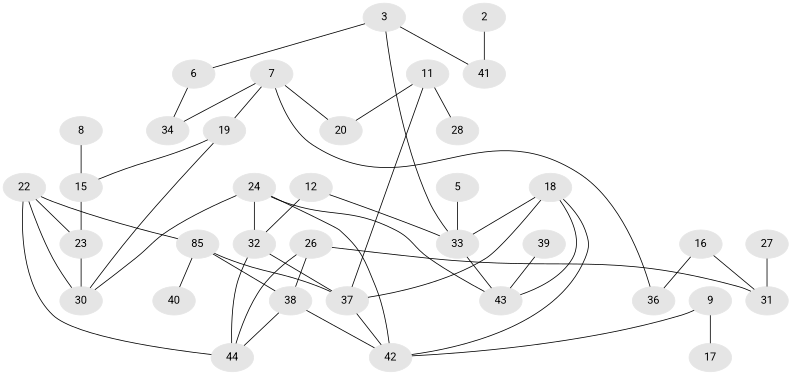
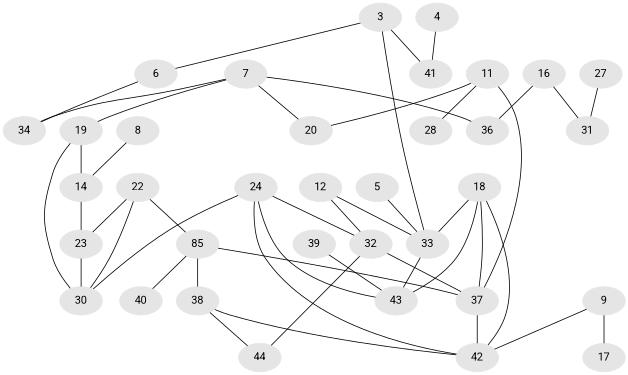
(484, 17) -> (437, 17)
(81, 187) -> (81, 187)
(311, 244) -> none
(72, 326) -> none
